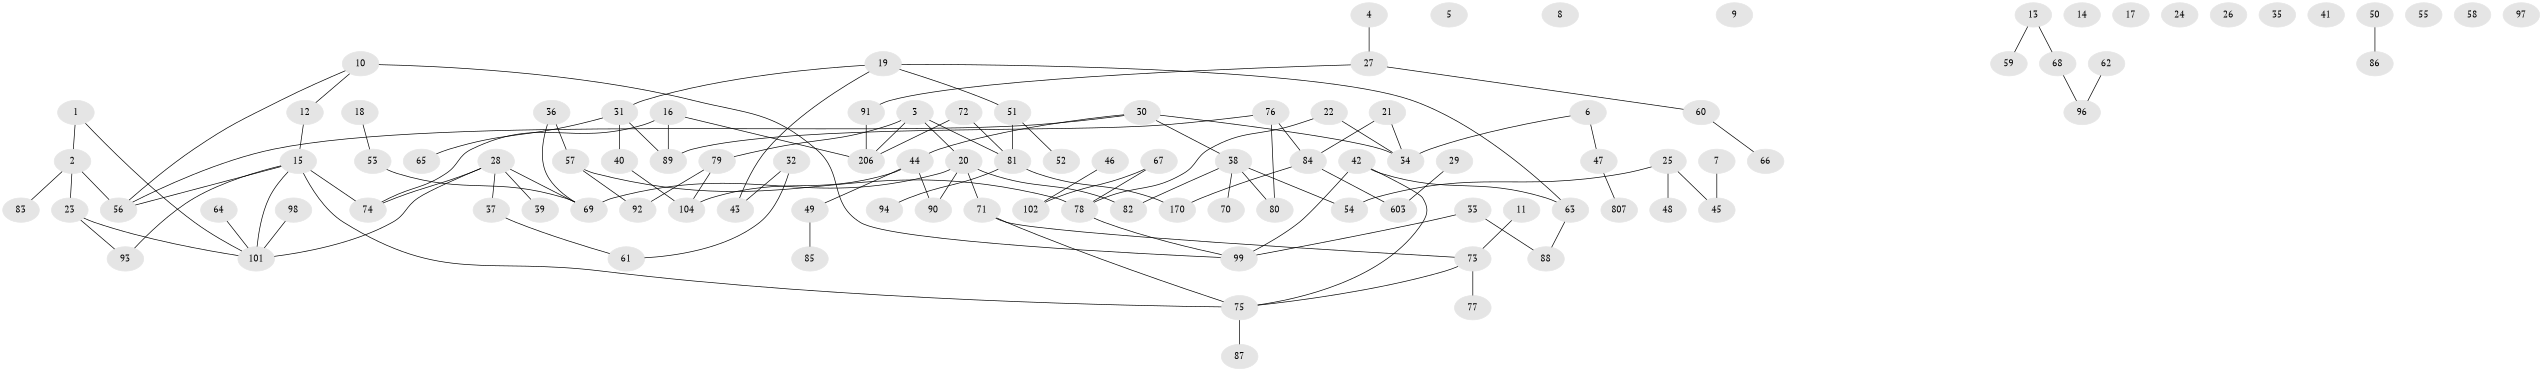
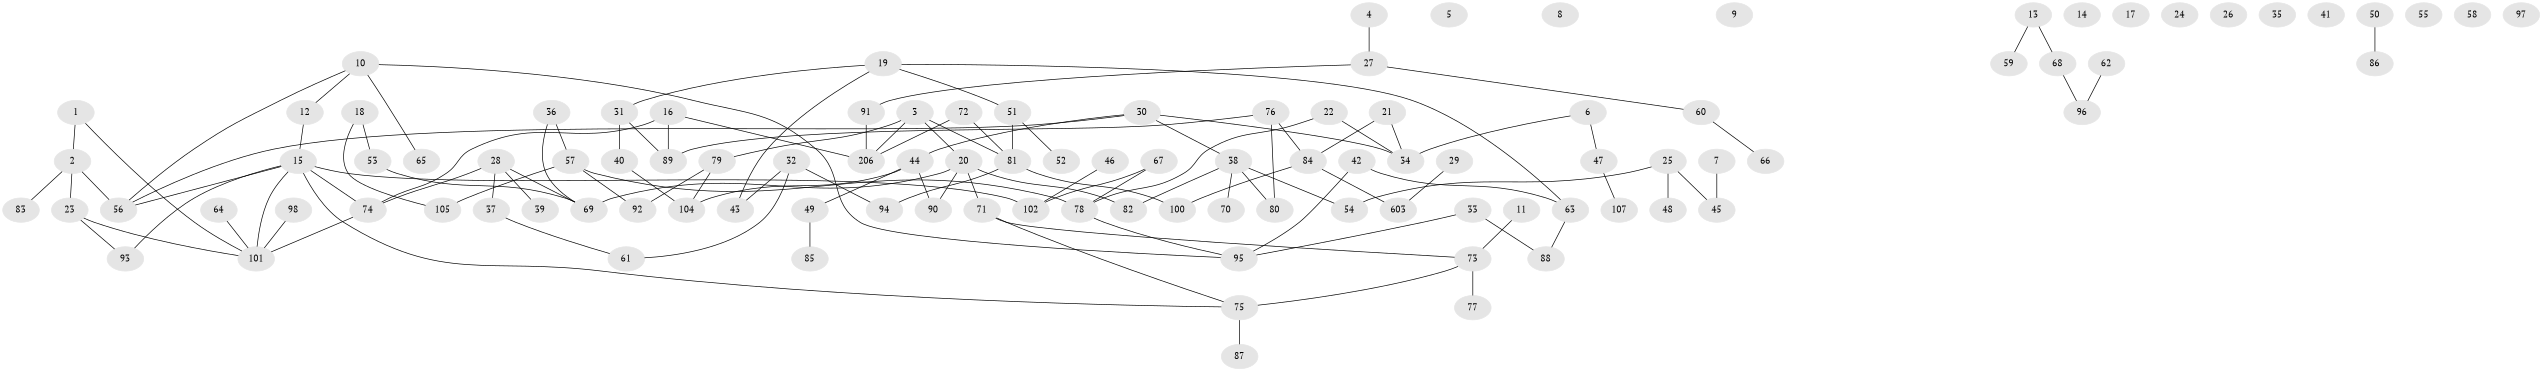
(477, 142) -> (392, 112)
none -> (666, 180)
none -> (838, 186)
none -> (443, 210)
(1177, 210) -> (1177, 210)
(1619, 210) -> (1619, 210)
(384, 226) -> (312, 235)
(1239, 259) -> (1239, 259)
(1386, 259) -> none
